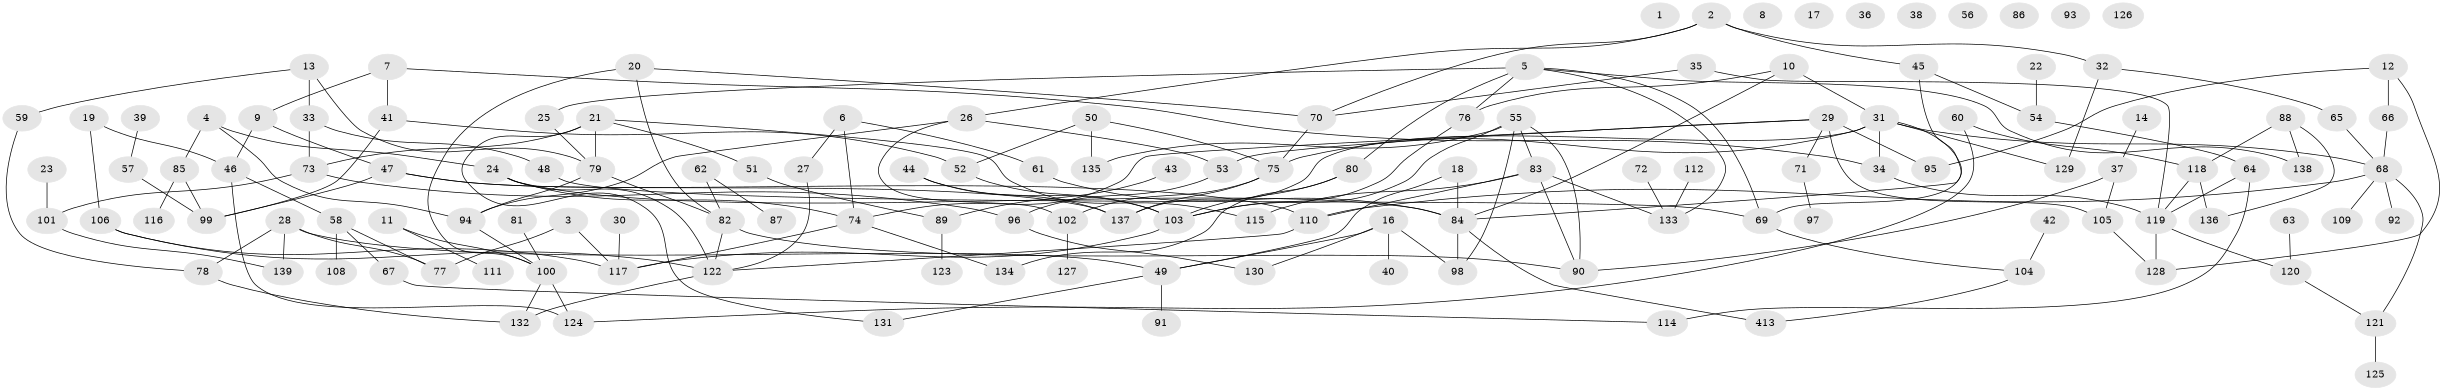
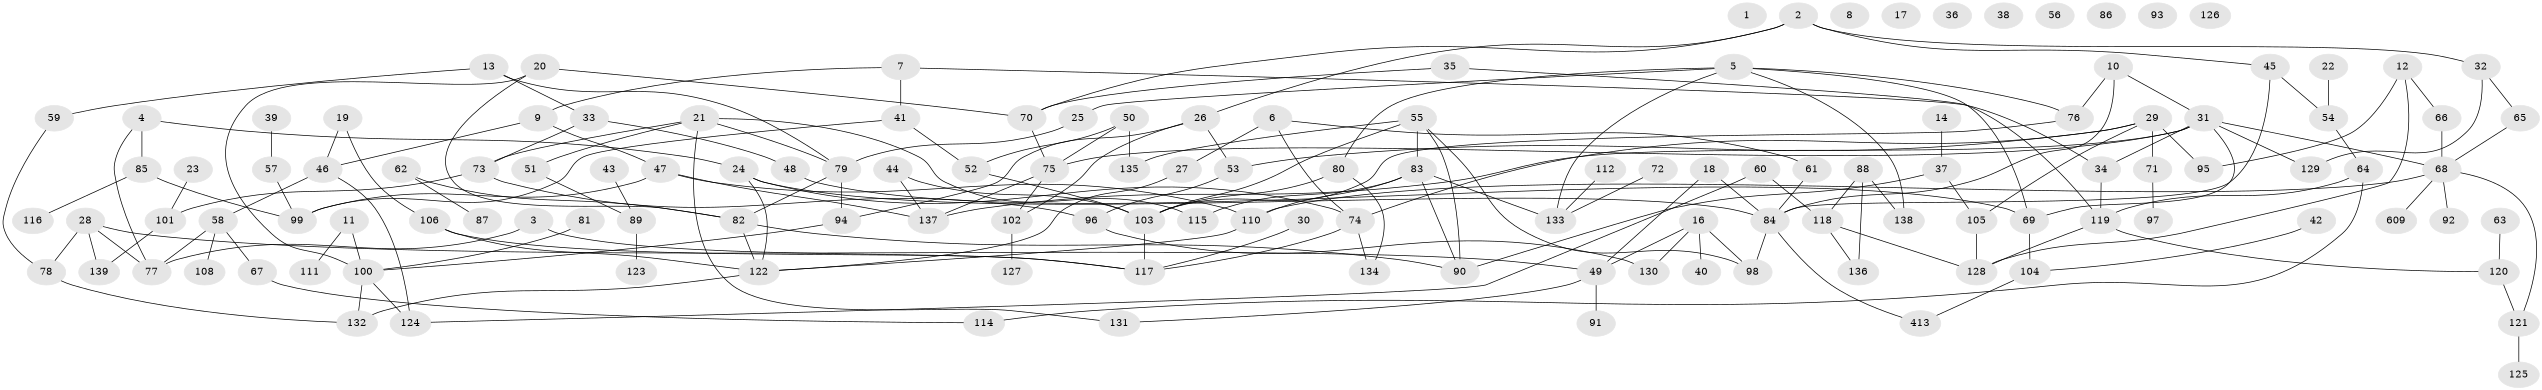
(2179, 192) -> (1900, 247)
(323, 197) -> (119, 195)
(2342, 221) -> (2396, 221)
